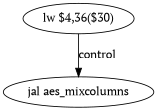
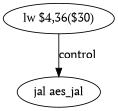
(79, 92) -> (59, 92)
